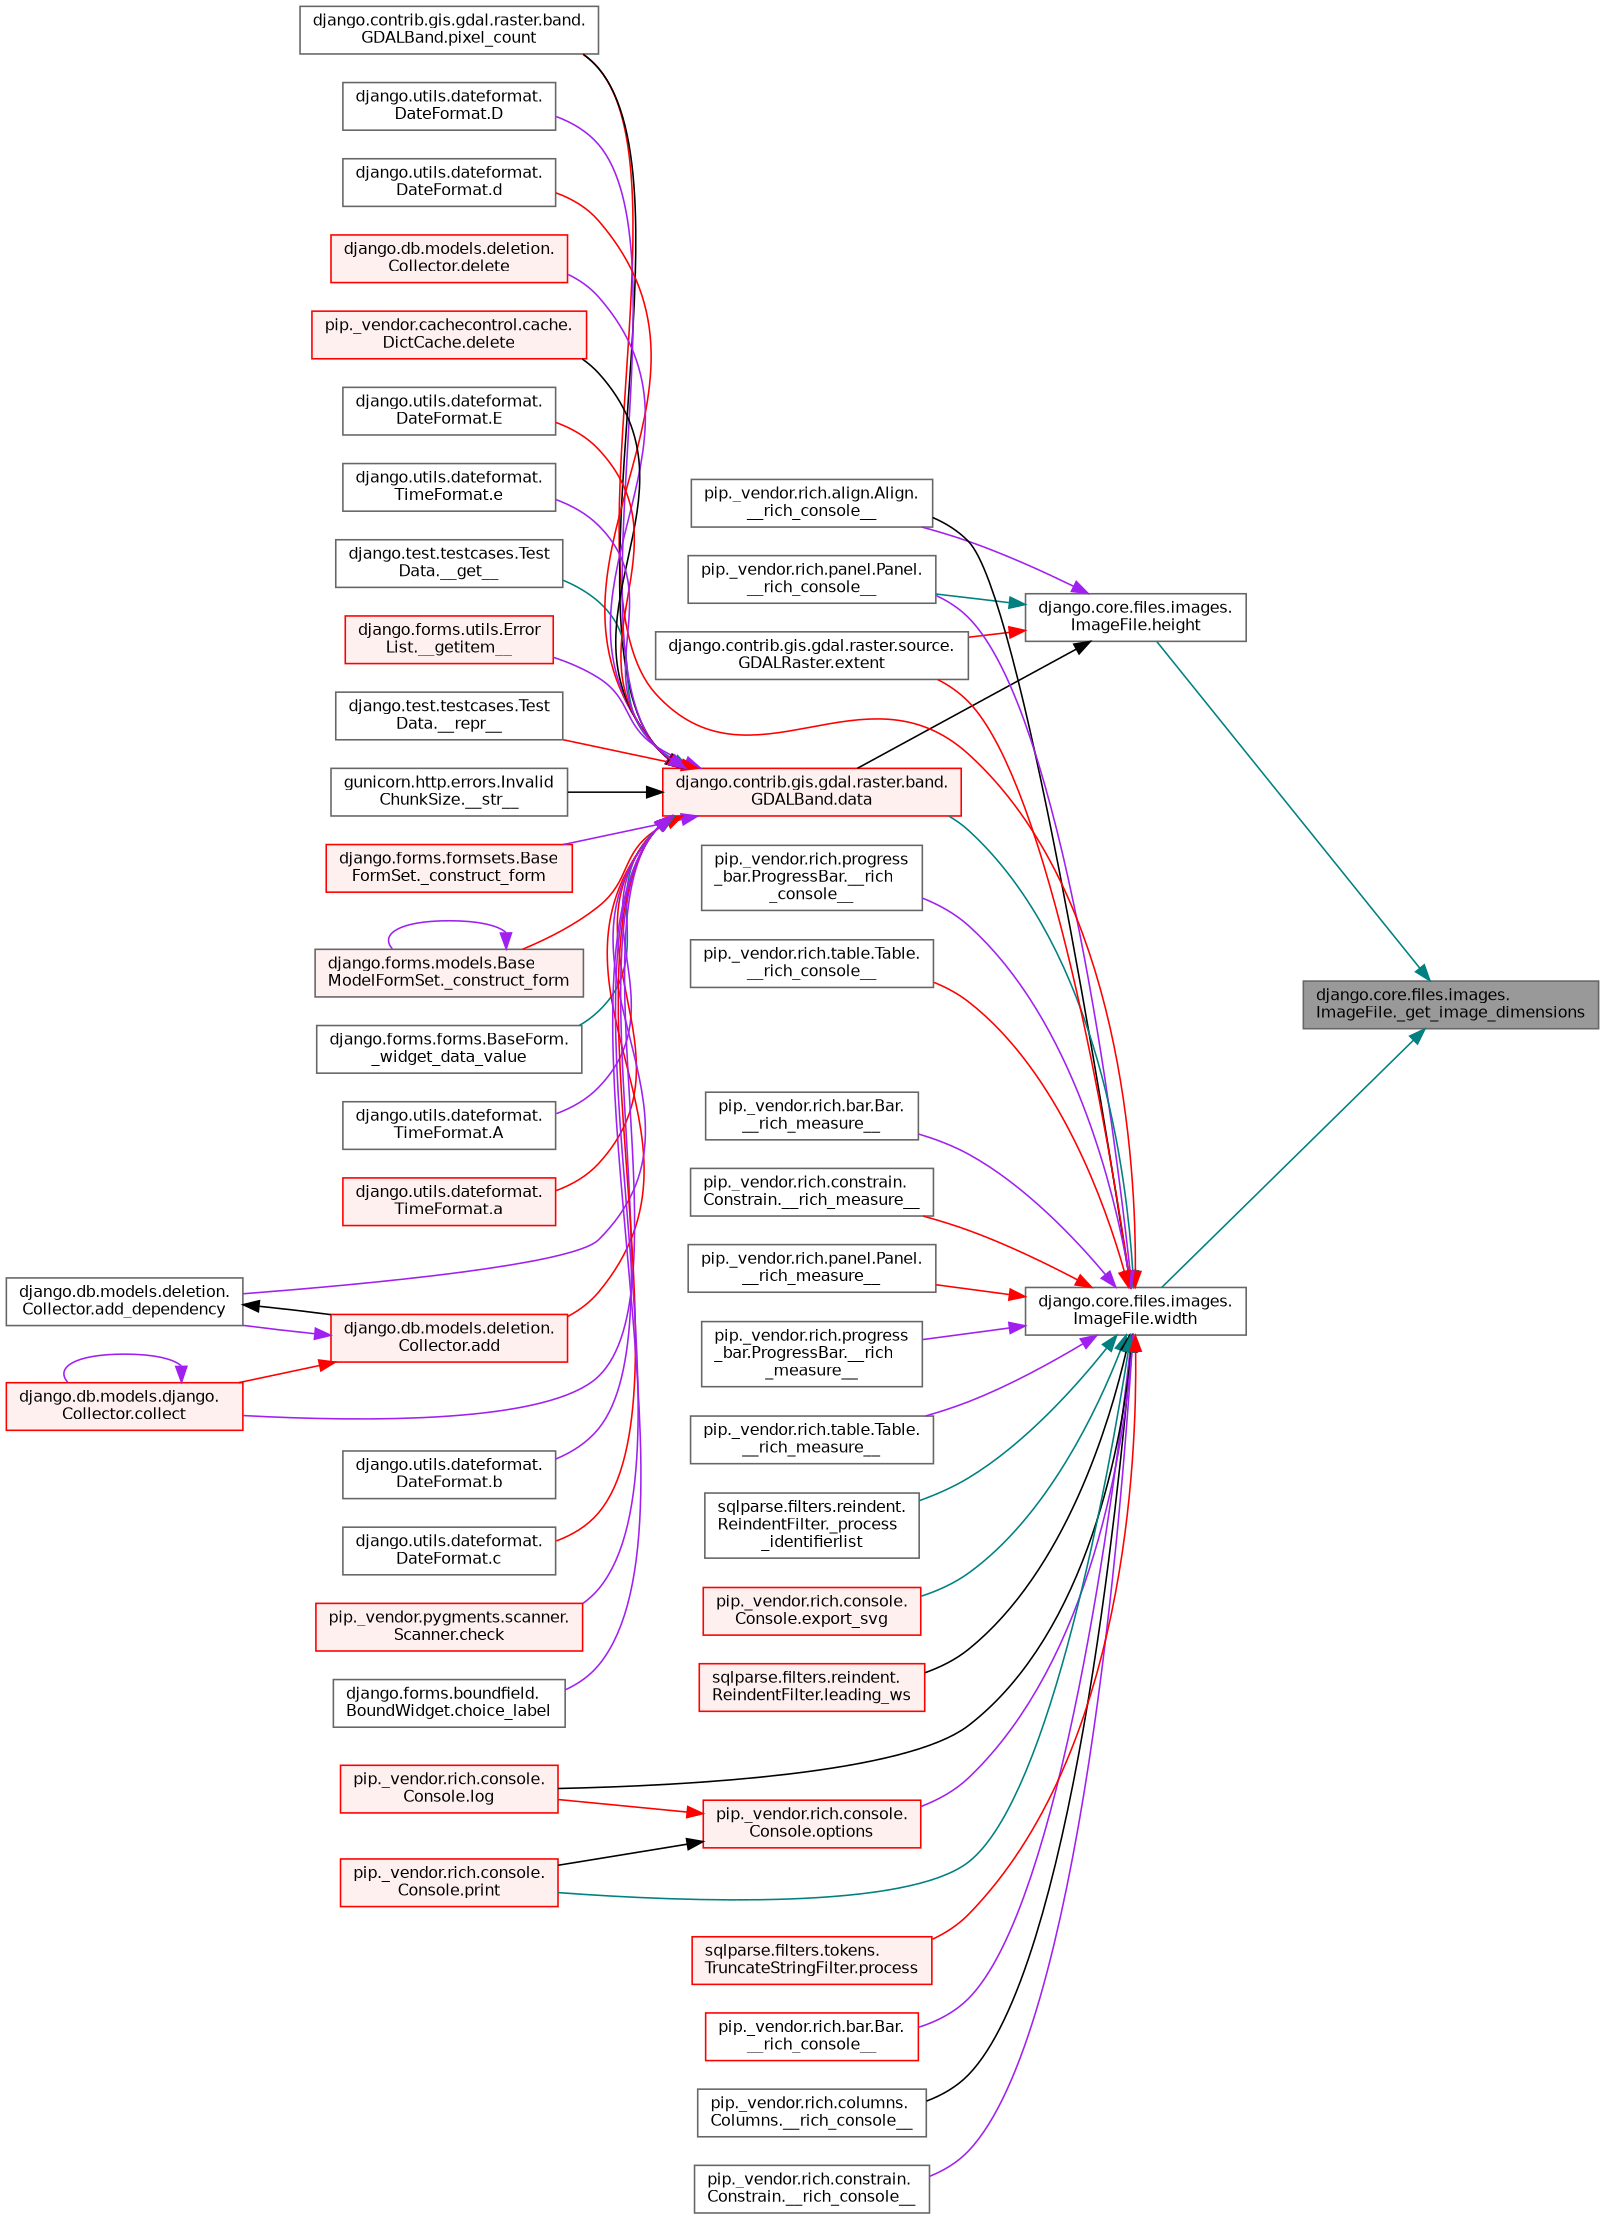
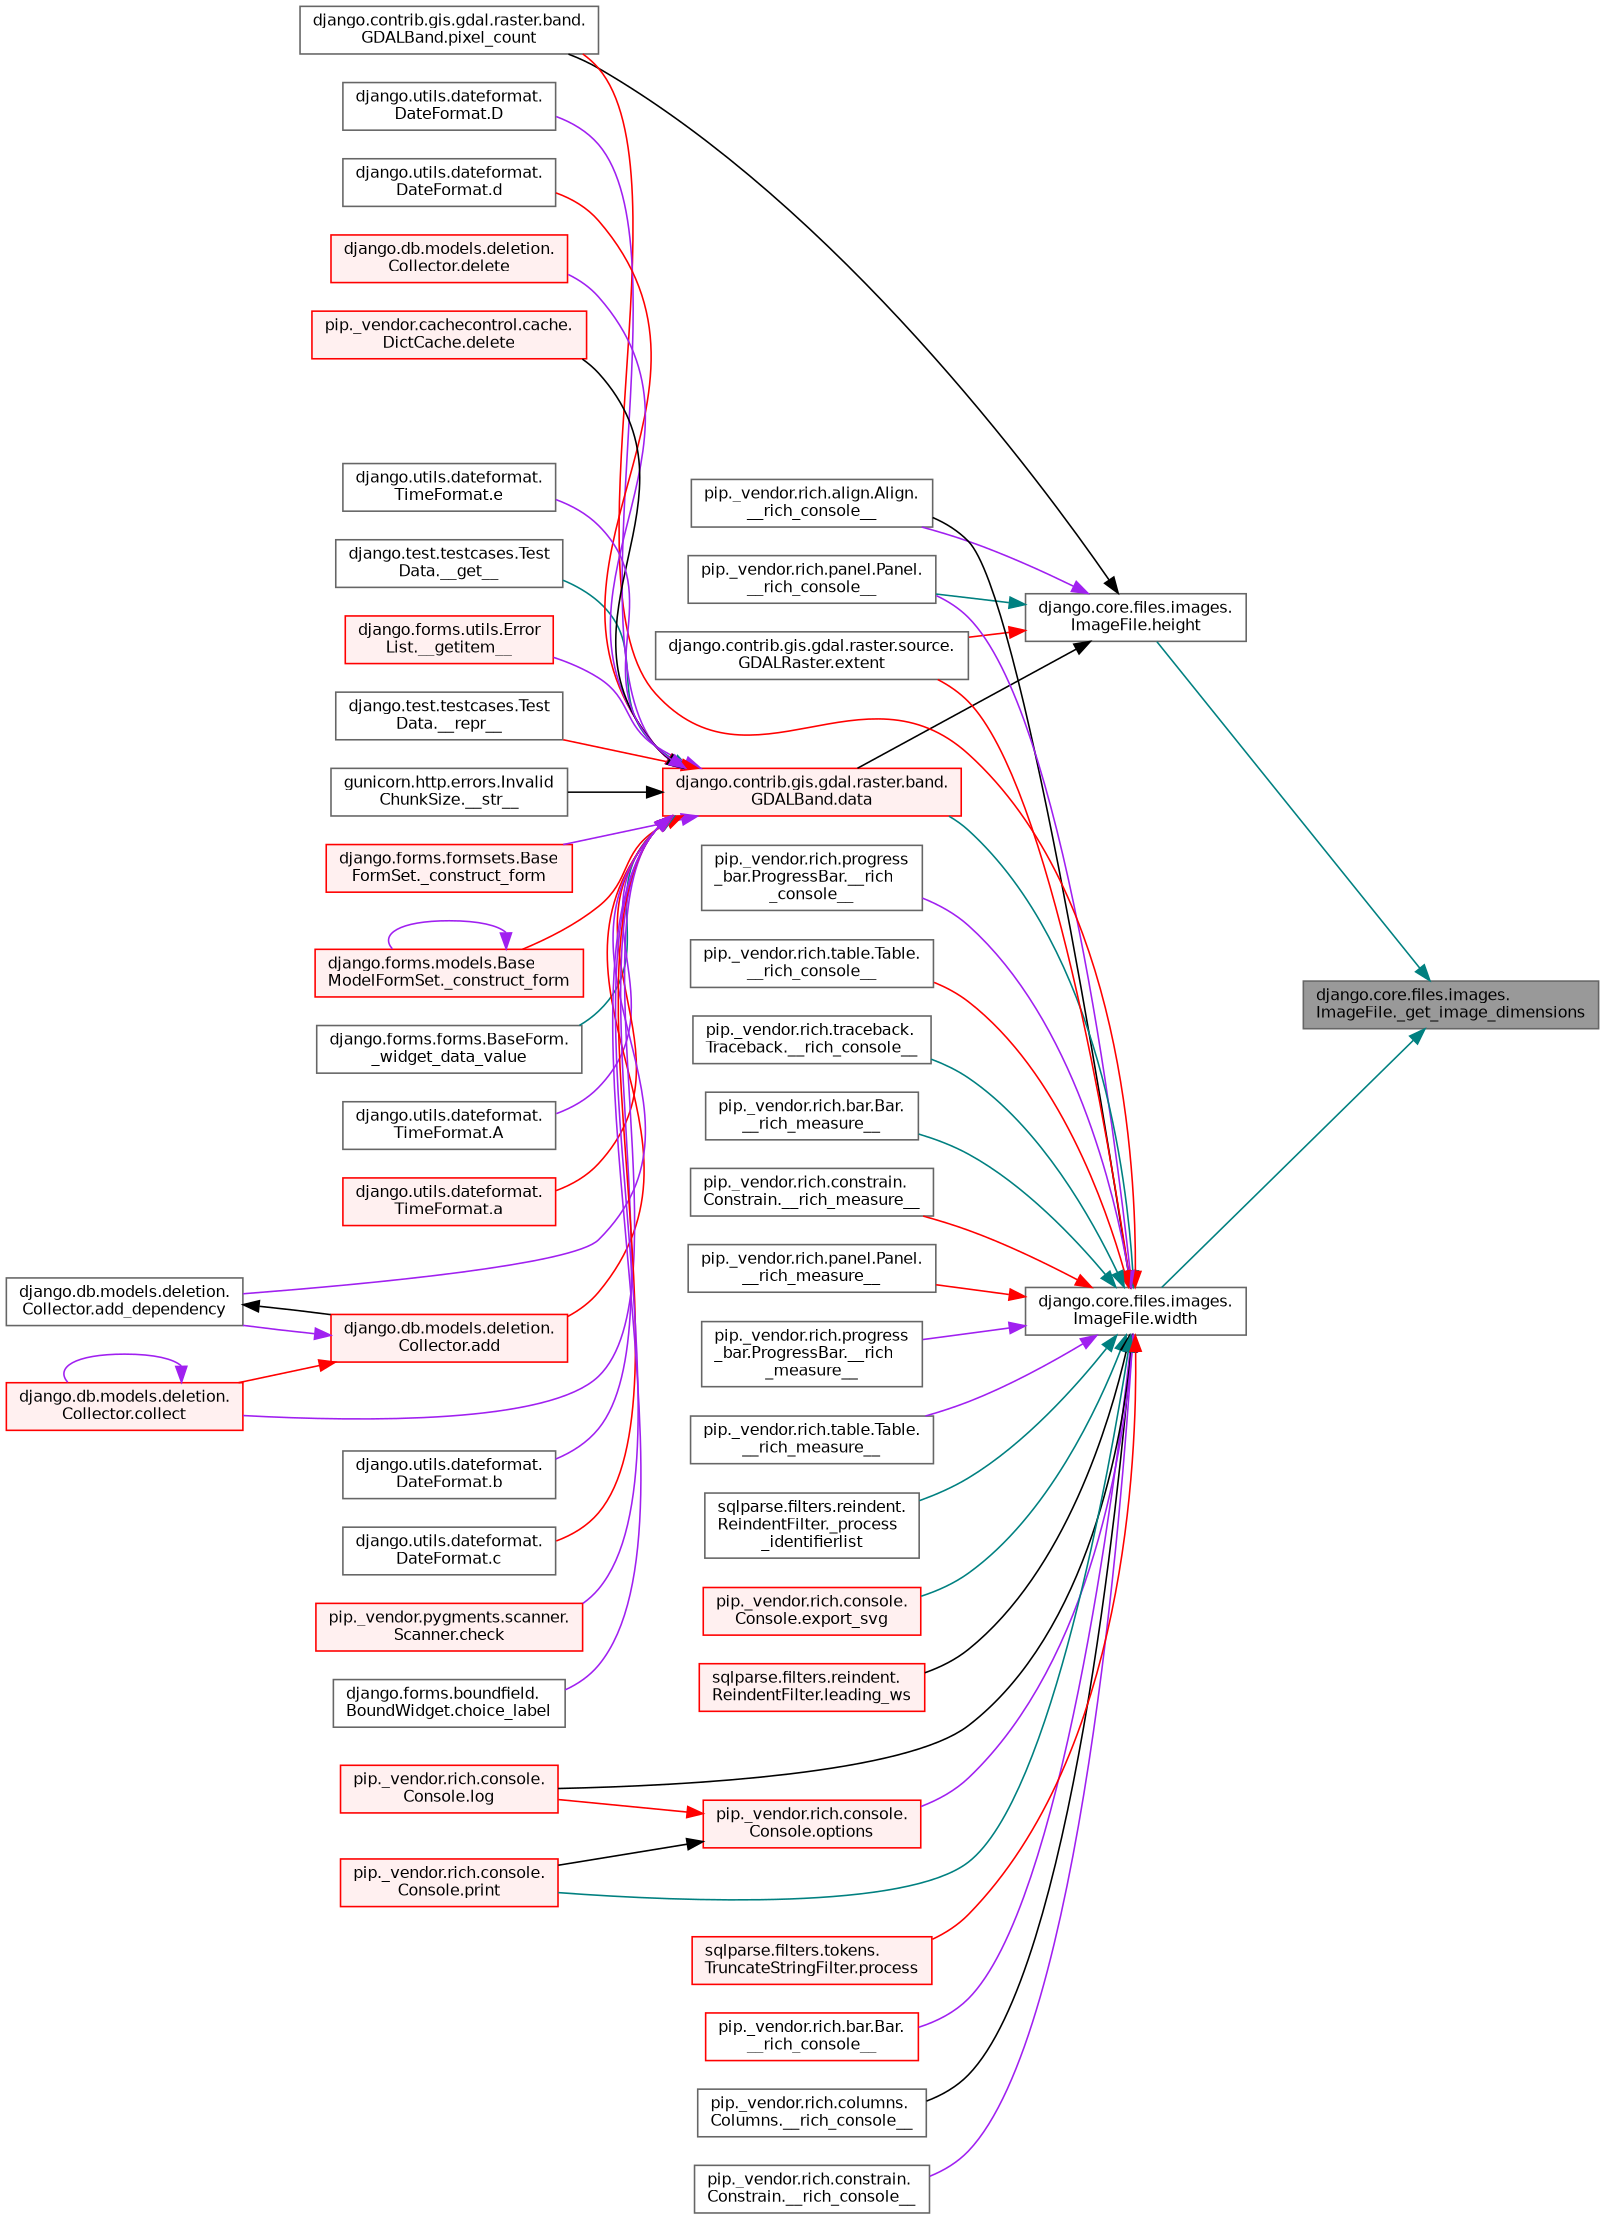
(628, 406) -> (867, 286)
(449, 411) -> none
(449, 973) -> (449, 973)
none -> (812, 1040)
(1022, 1191) -> (1022, 1191)
(125, 1407) -> (125, 1407)
